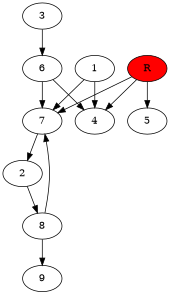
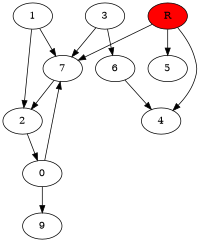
(95, 90) -> (28, 65)
(42, 91) -> (86, 39)
(42, 226) -> (42, 174)
